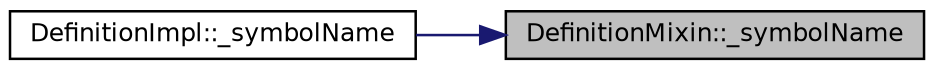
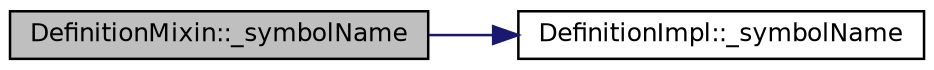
(448, 35) -> (461, 35)
